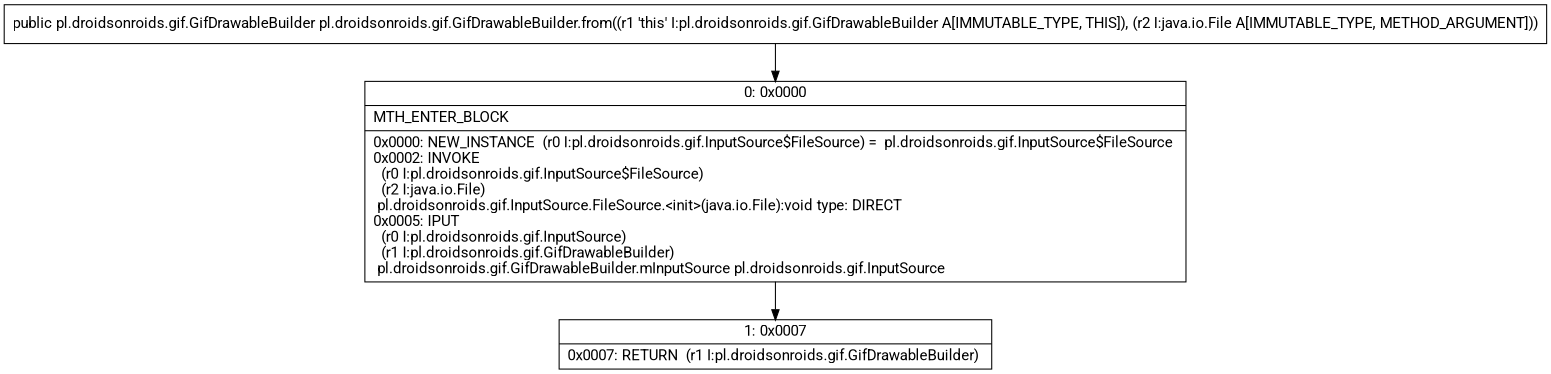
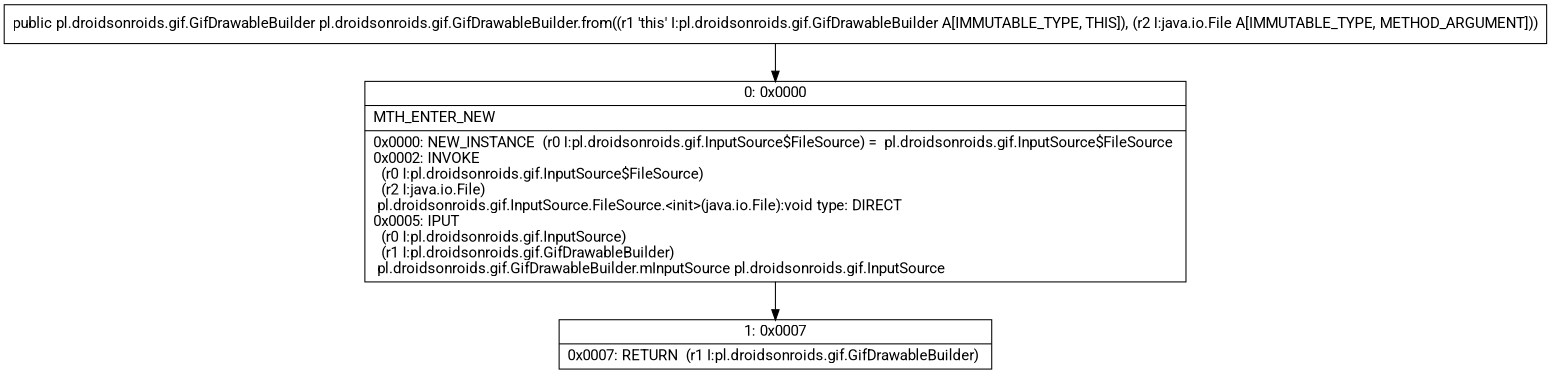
(442, 118) -> (435, 118)
